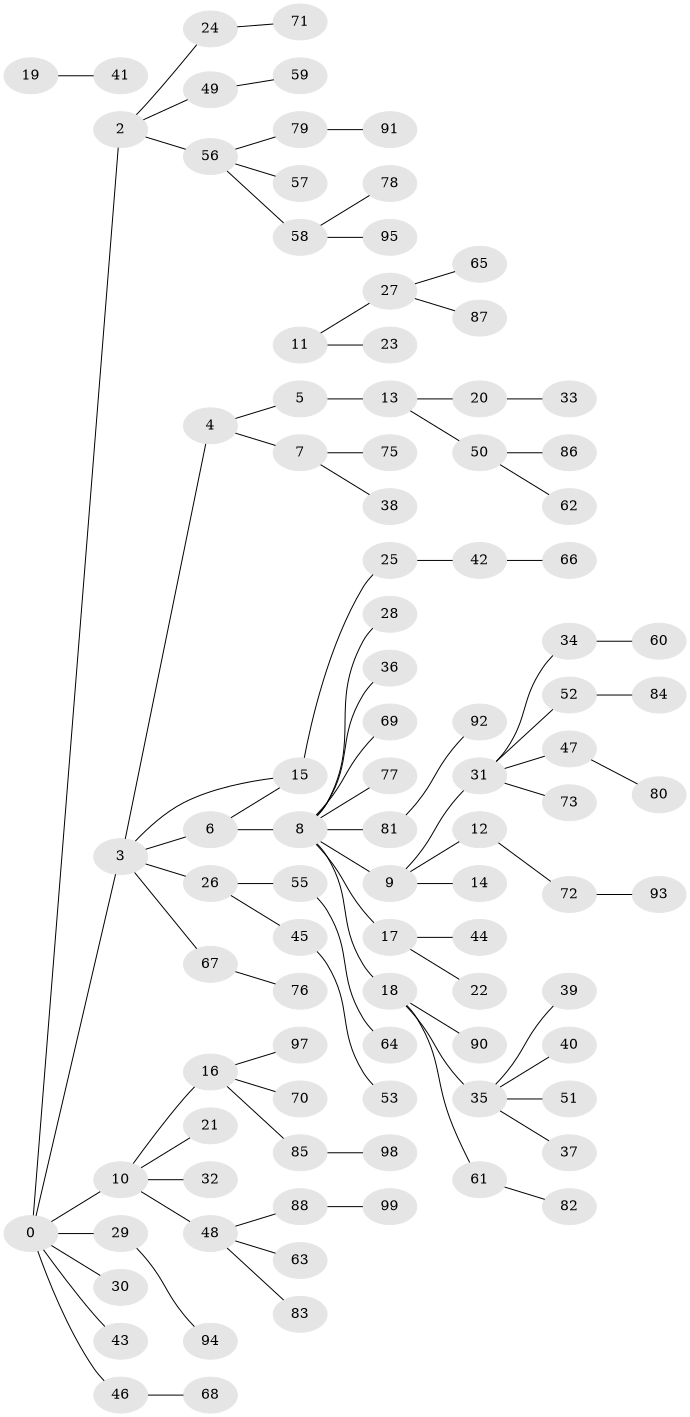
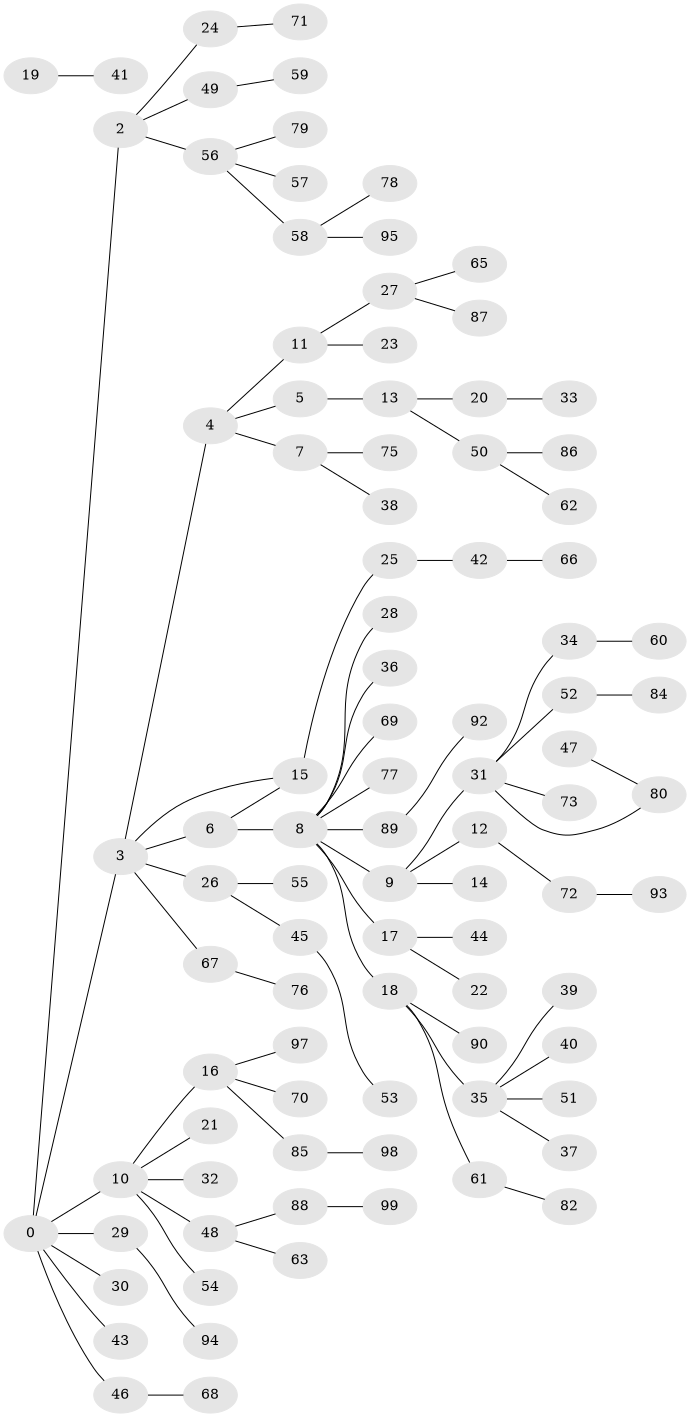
(390, 130) -> none
none -> (255, 385)
(525, 762) -> (563, 835)
(390, 830) -> (390, 830)
(390, 1045) -> none
none -> (210, 1287)
(300, 1314) -> none
